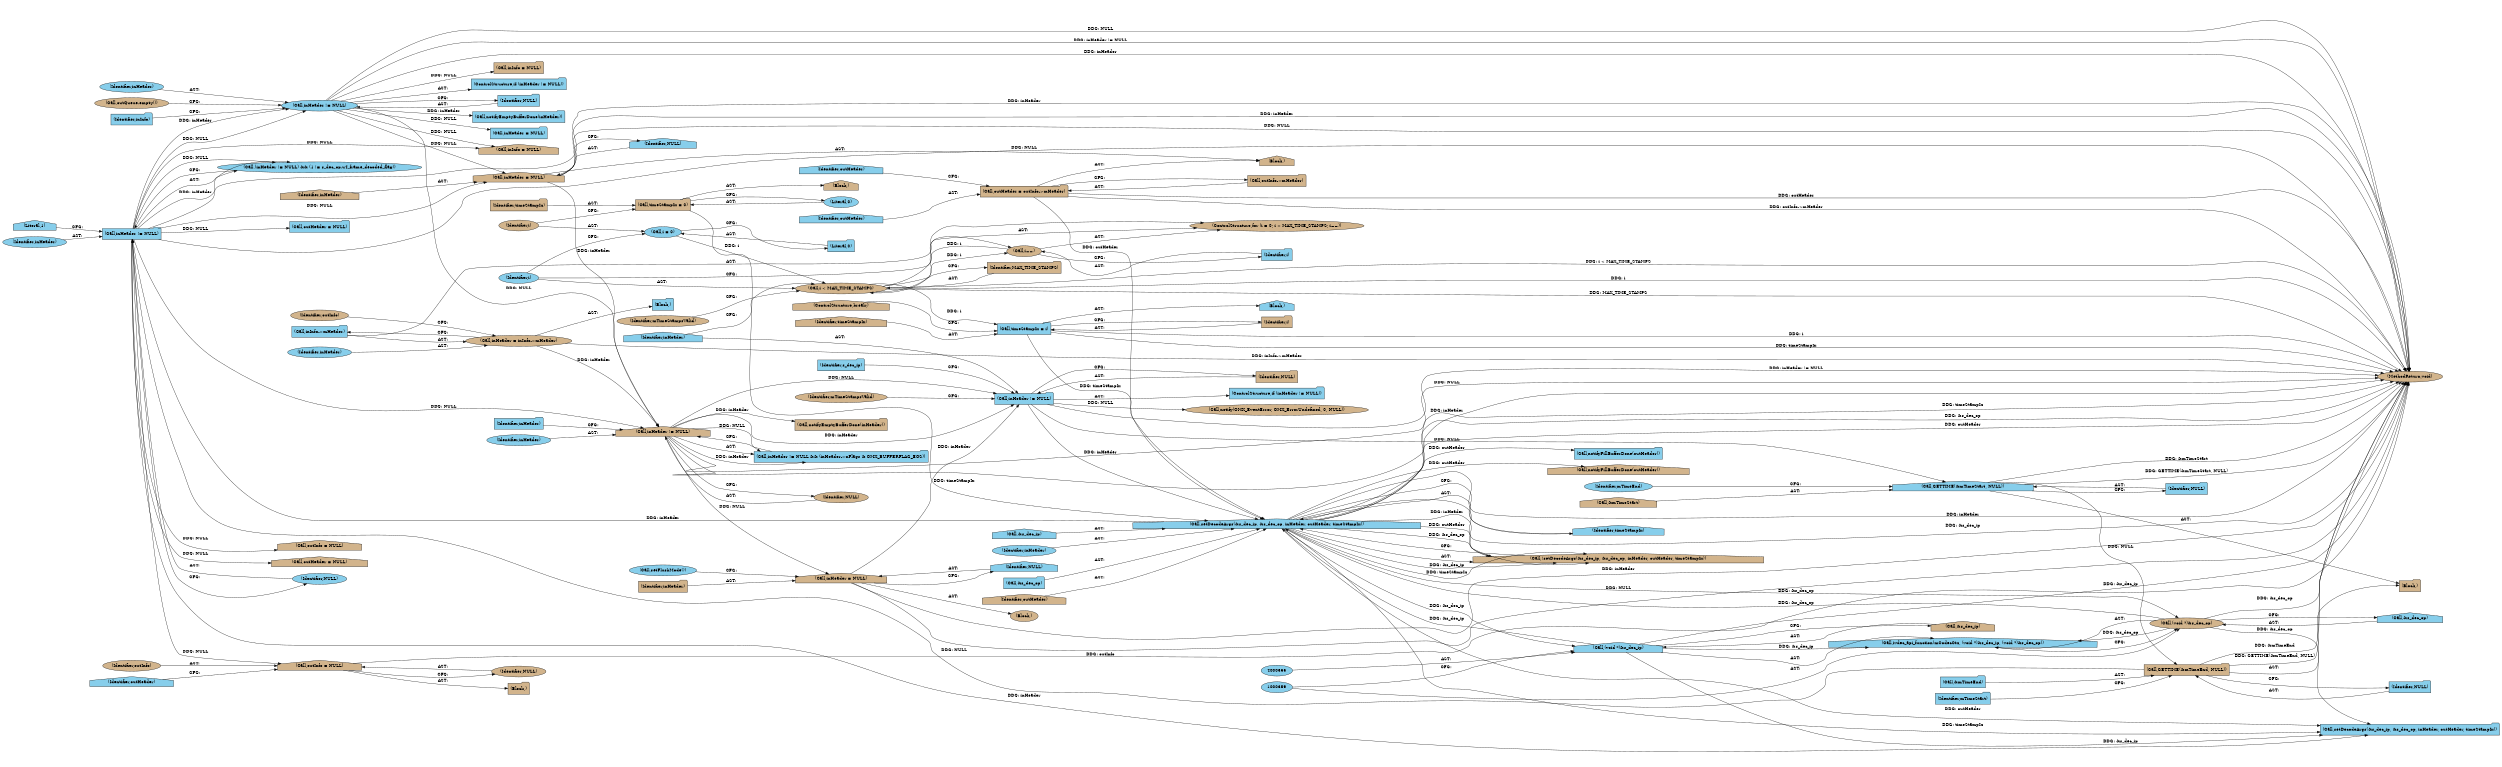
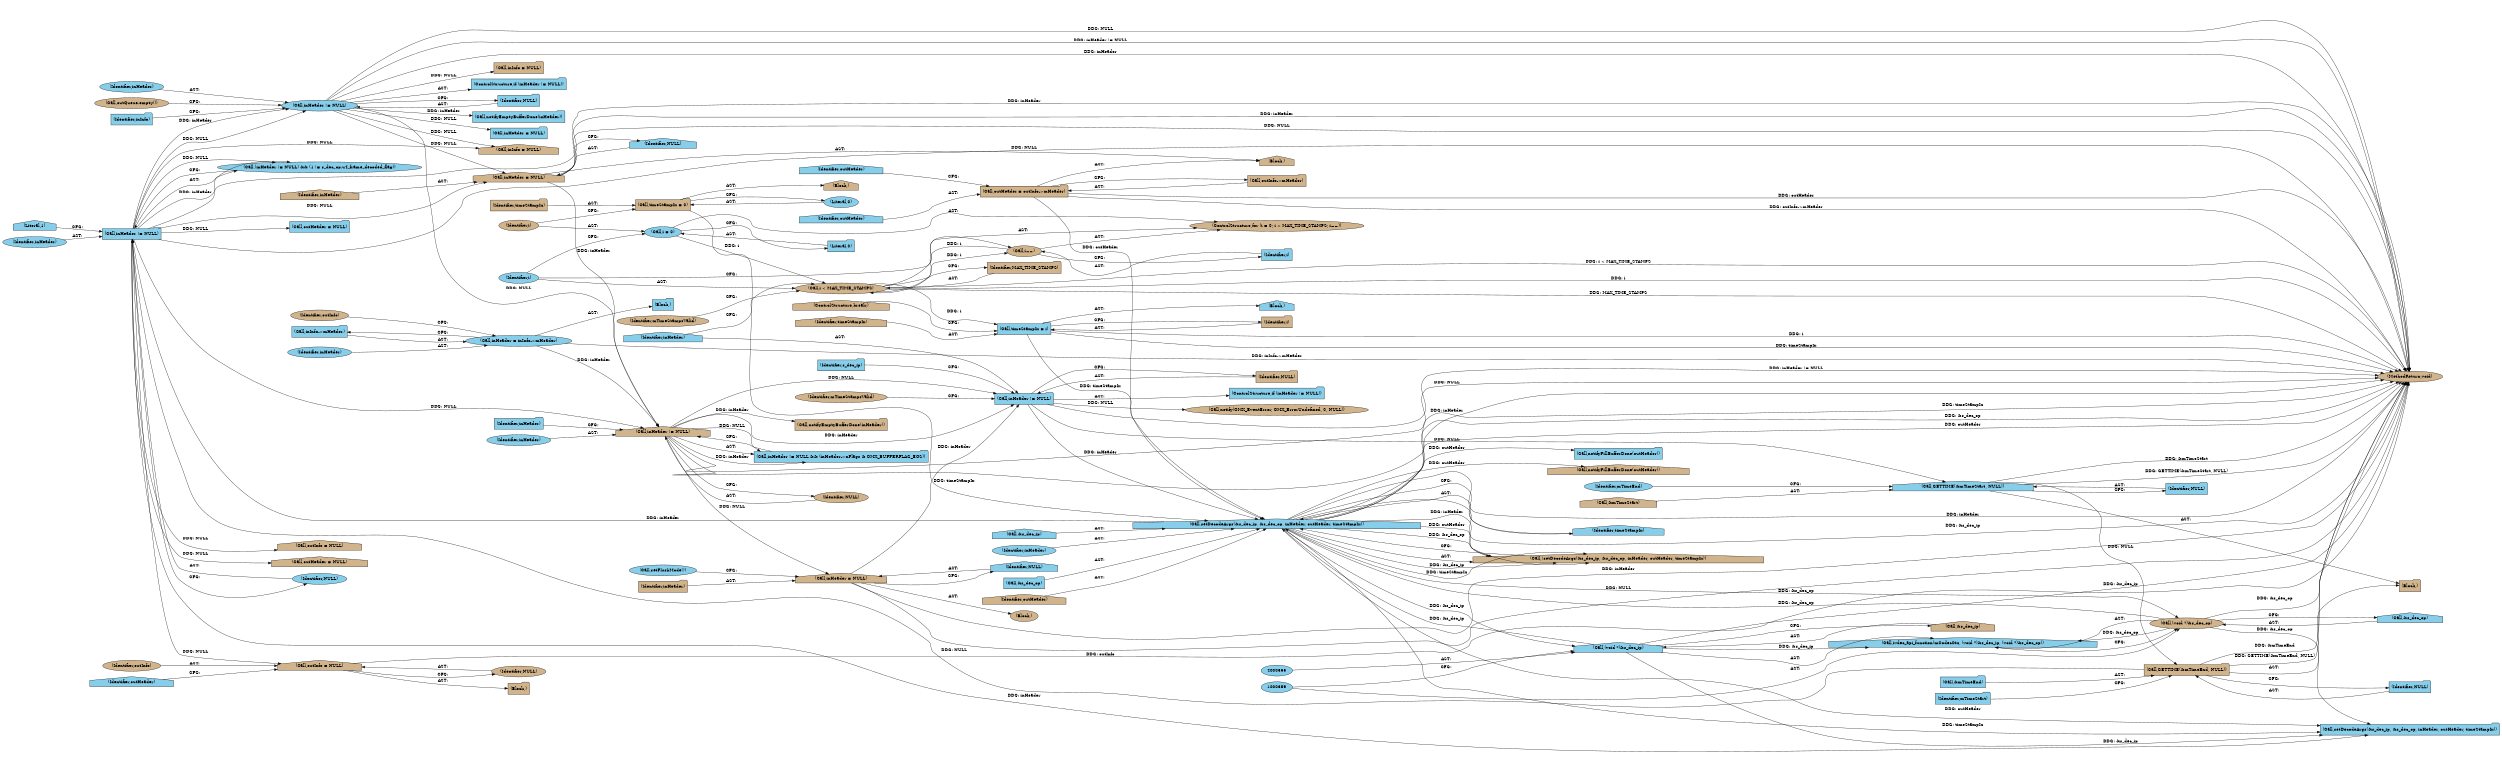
(747, 264) -> (937, 216)
(519, 341) -> (519, 341)
